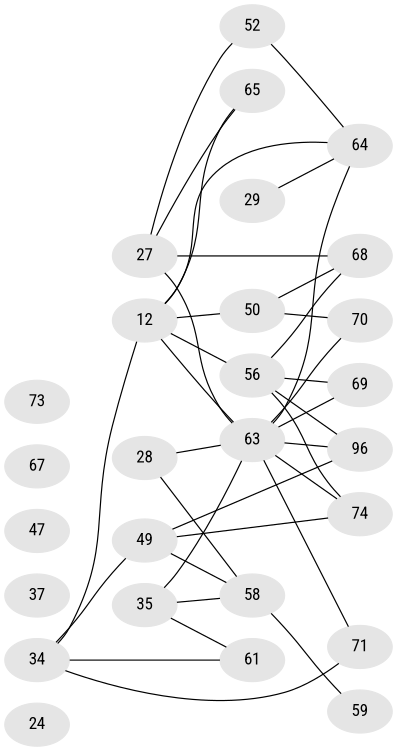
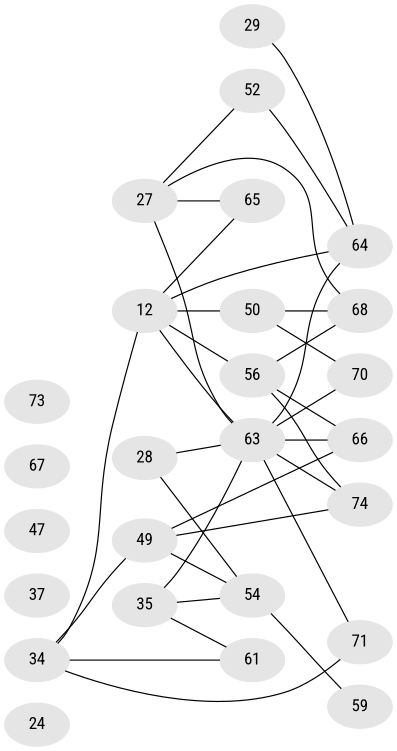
(360, 385) -> none
(360, 450) -> (360, 440)
(252, 596) -> (252, 596)
